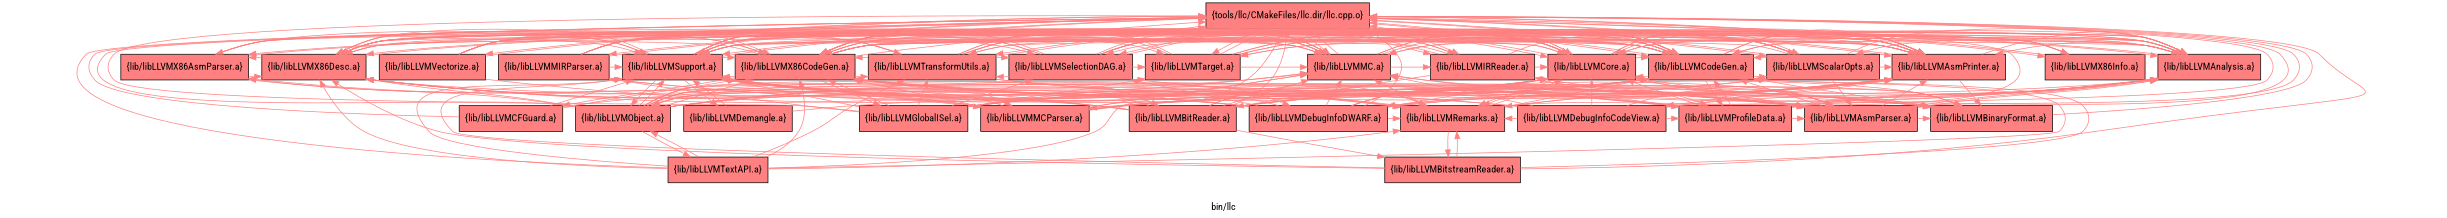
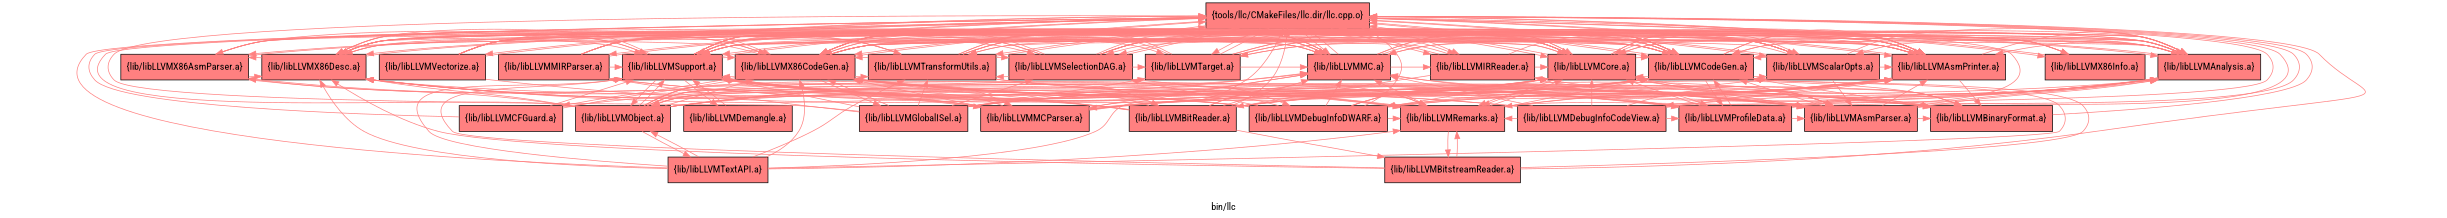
(1144, 34) -> (1034, 35)
(1276, 98) -> (1123, 32)
